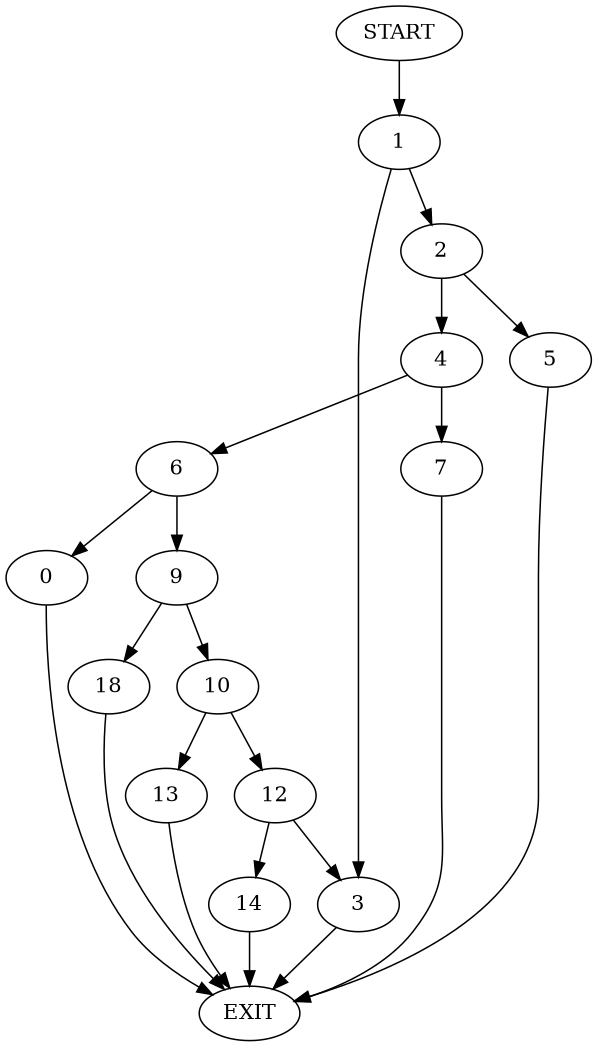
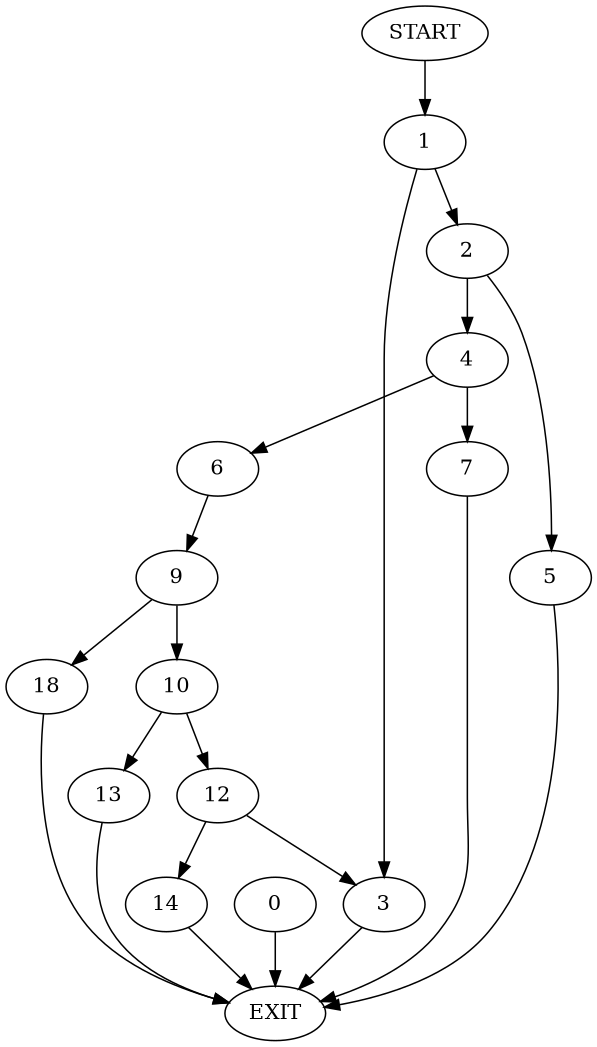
(118, 518) -> none
